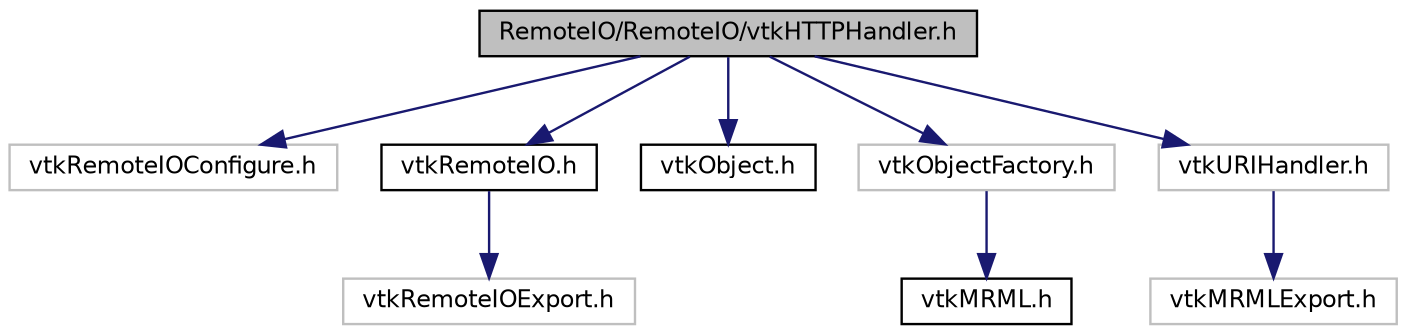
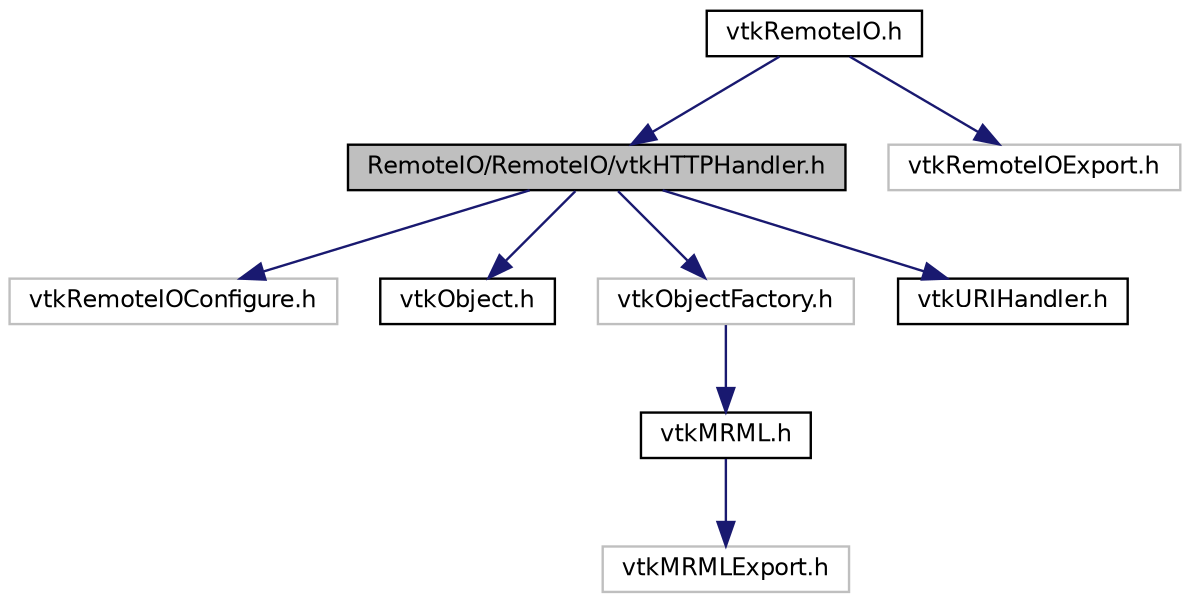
(619, 95) -> (716, 94)
(1274, 167) -> (1013, 301)
(1274, 222) -> (726, 490)
